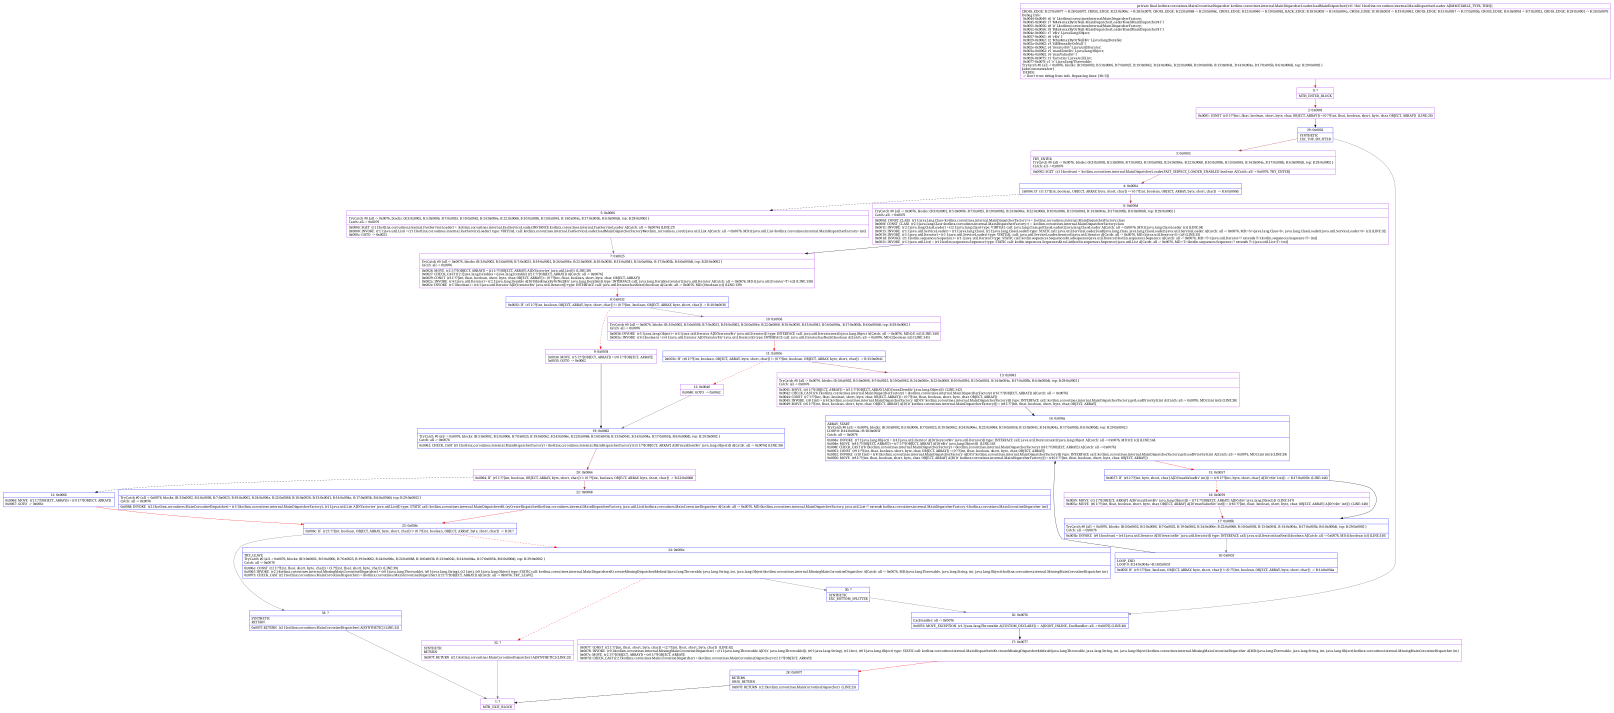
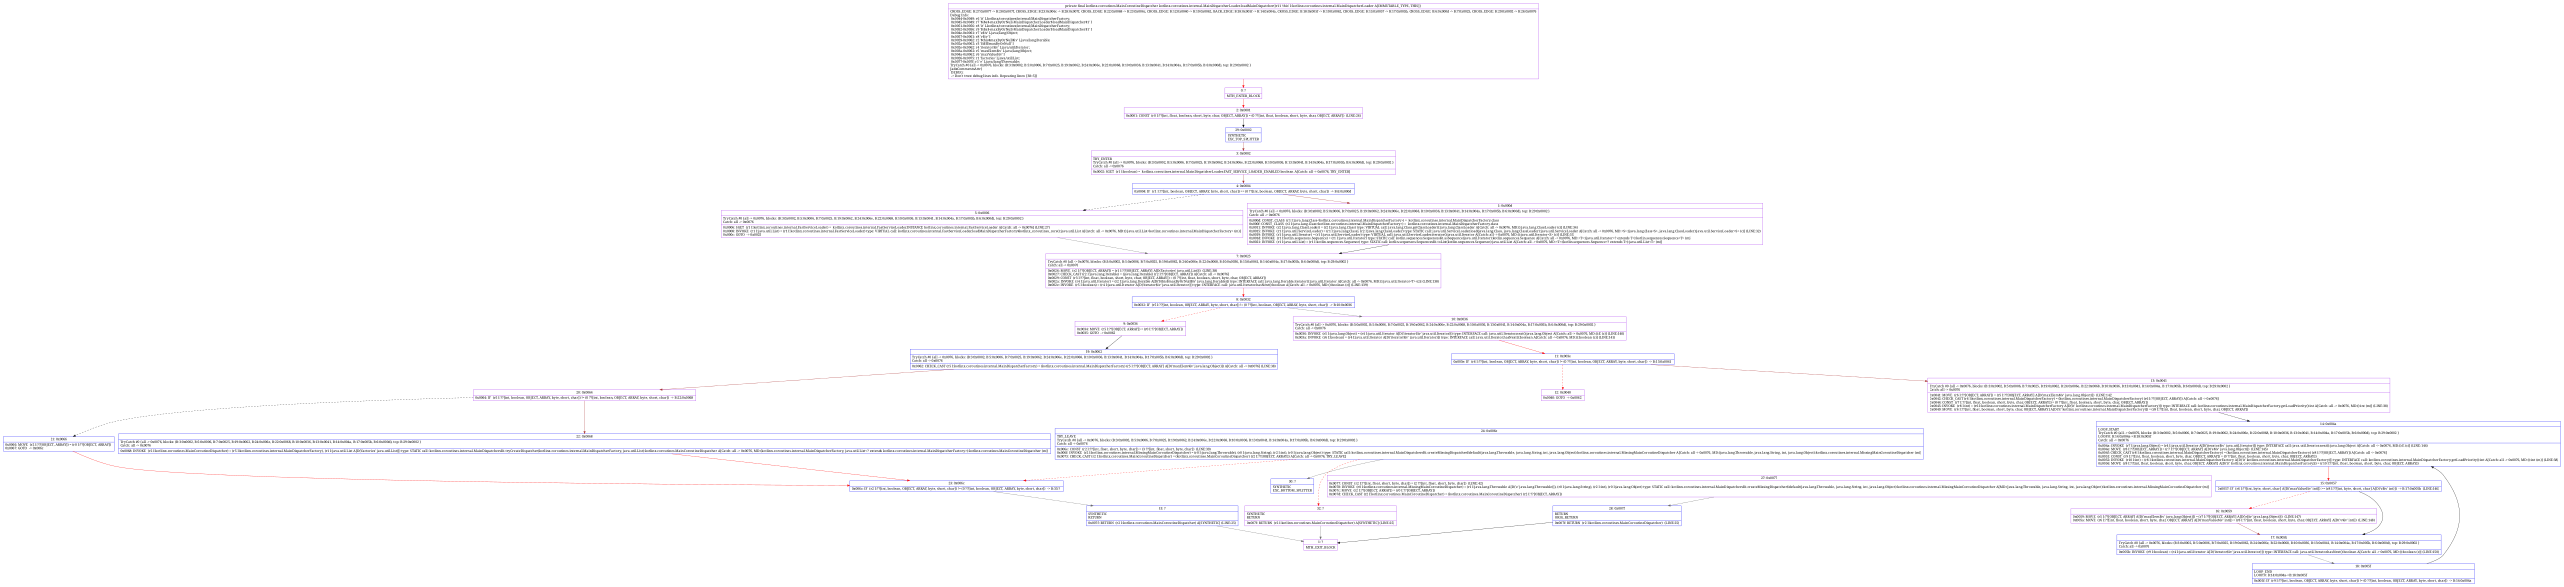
(657, 411) -> none
(838, 424) -> (2109, 429)
(503, 541) -> (1161, 470)
(1020, 621) -> none
(899, 666) -> (1692, 501)
